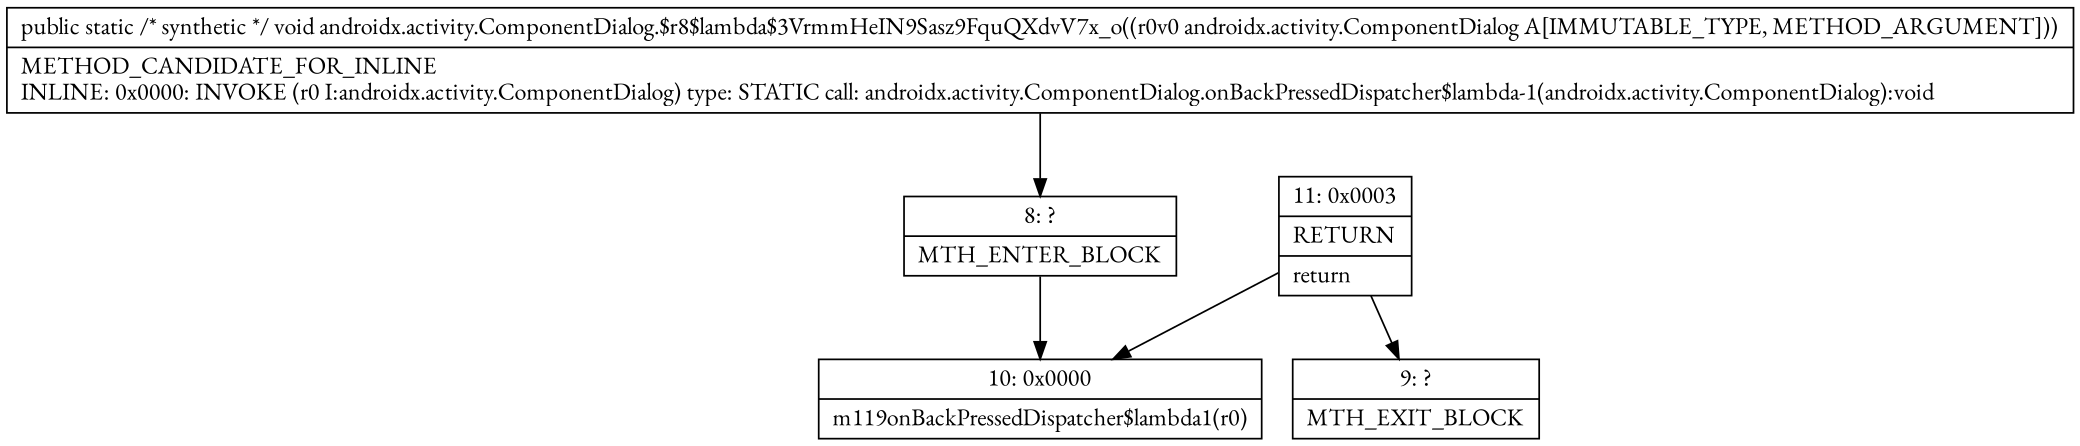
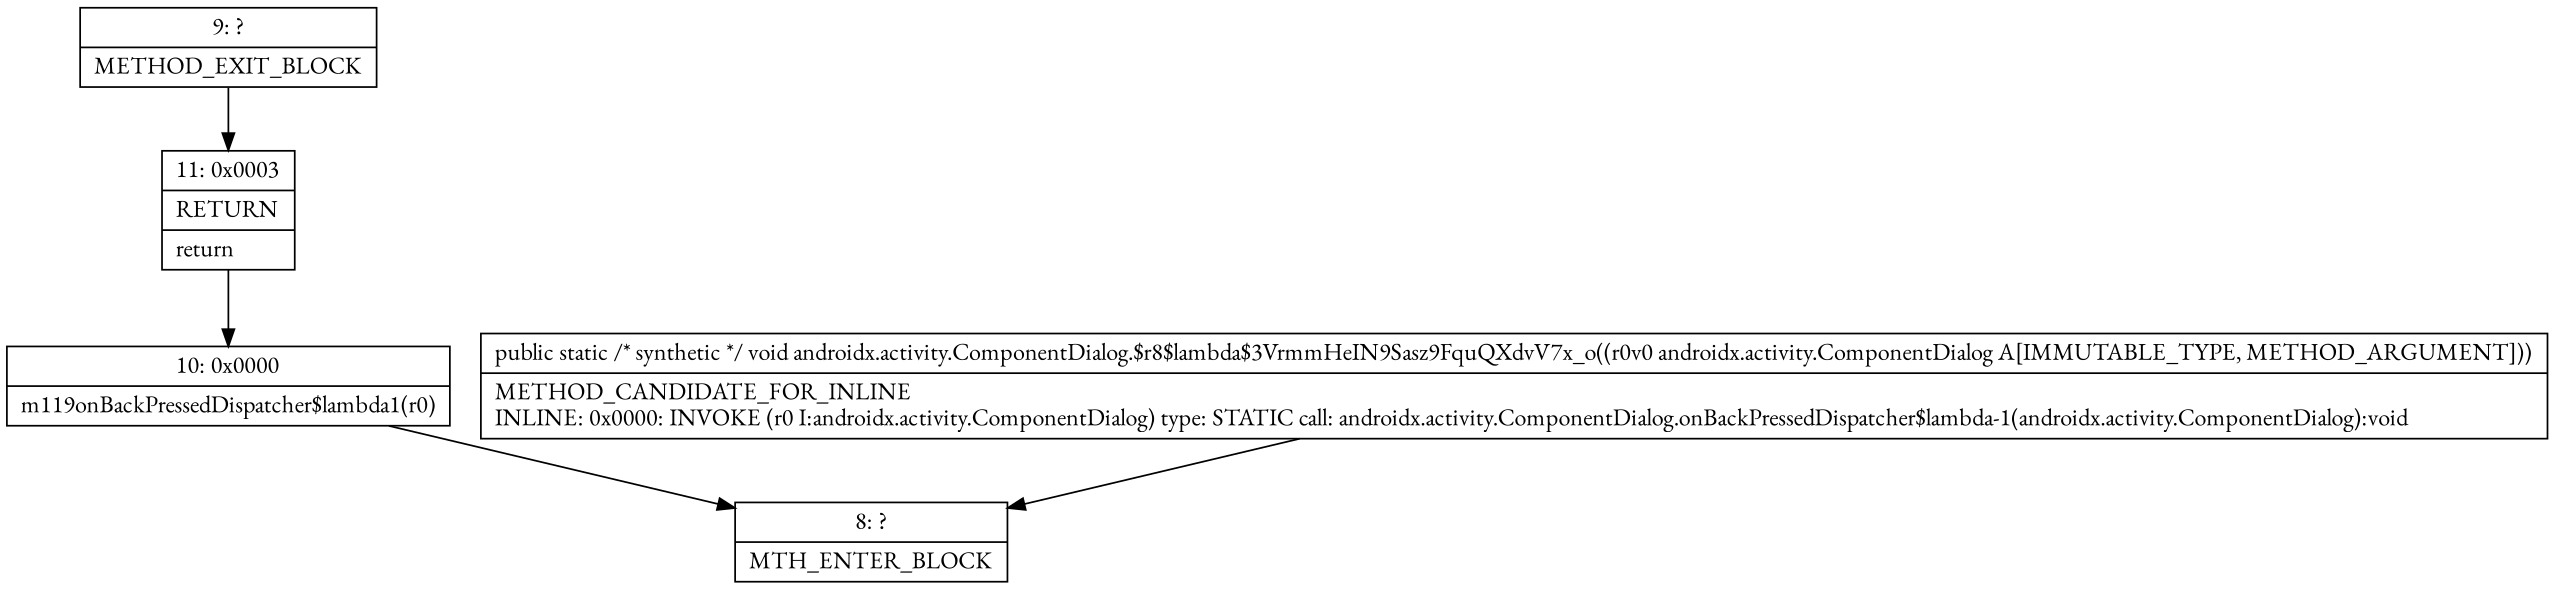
(1040, 309) -> (554, 465)
(1381, 319) -> (228, 110)
(1416, 418) -> (228, 66)
